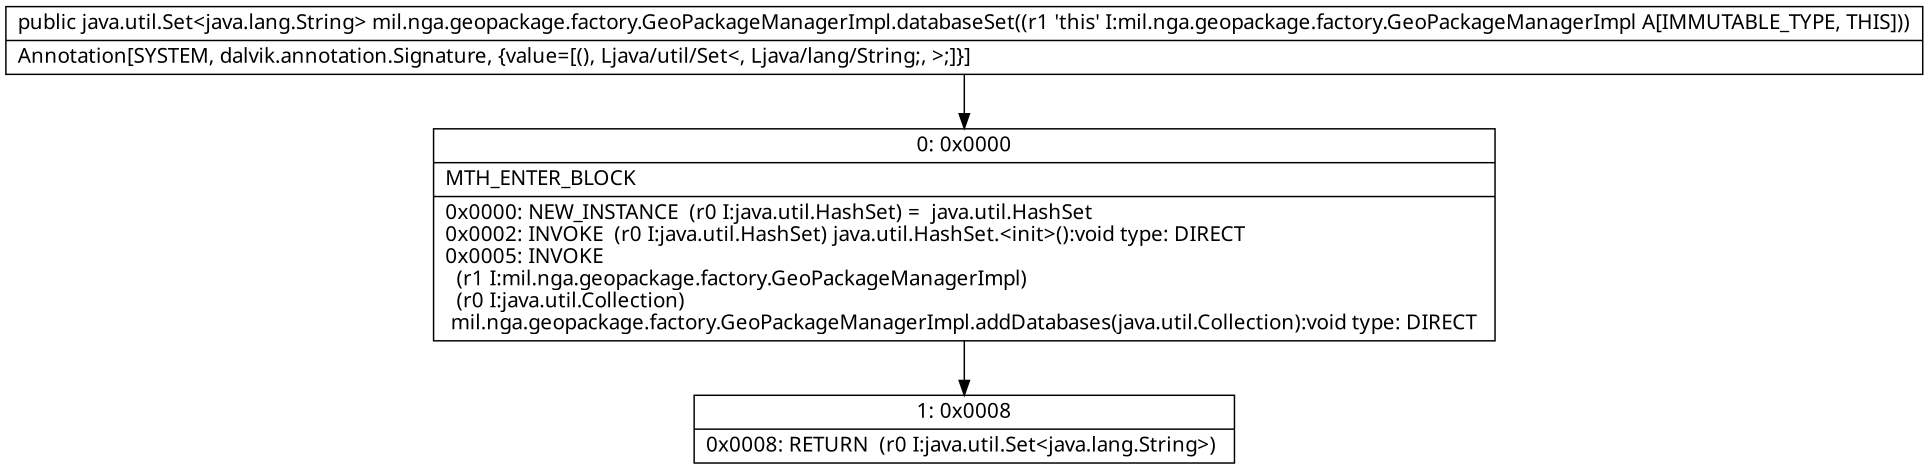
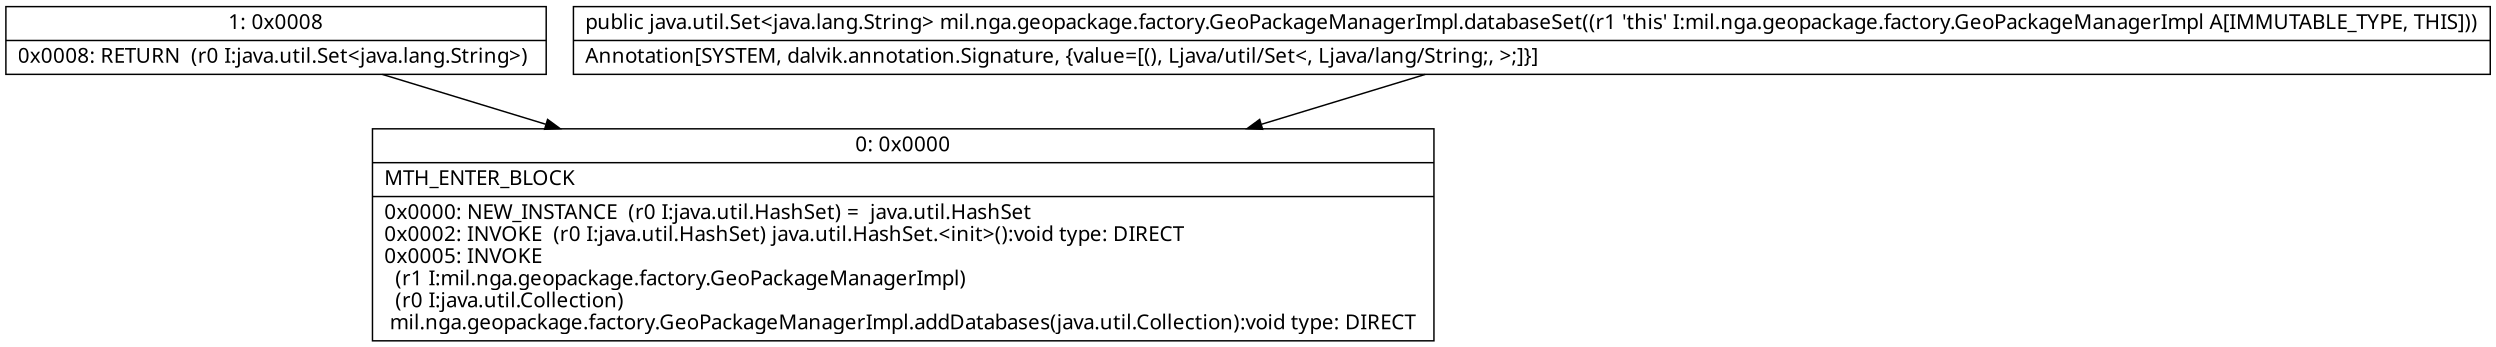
(964, 361) -> (464, 99)
